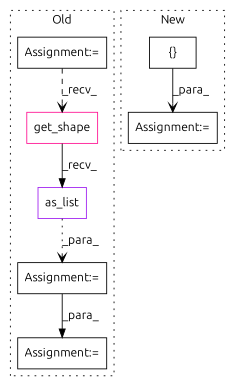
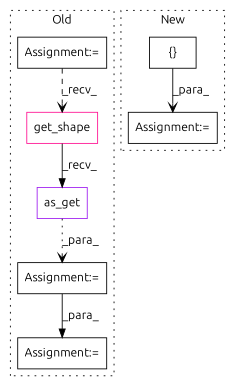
(62, 203) -> (62, 203)
